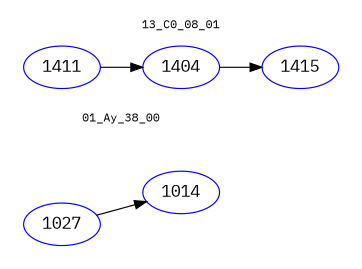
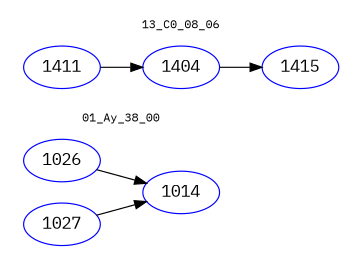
(181, 25) -> (181, 25)
none -> (62, 161)
